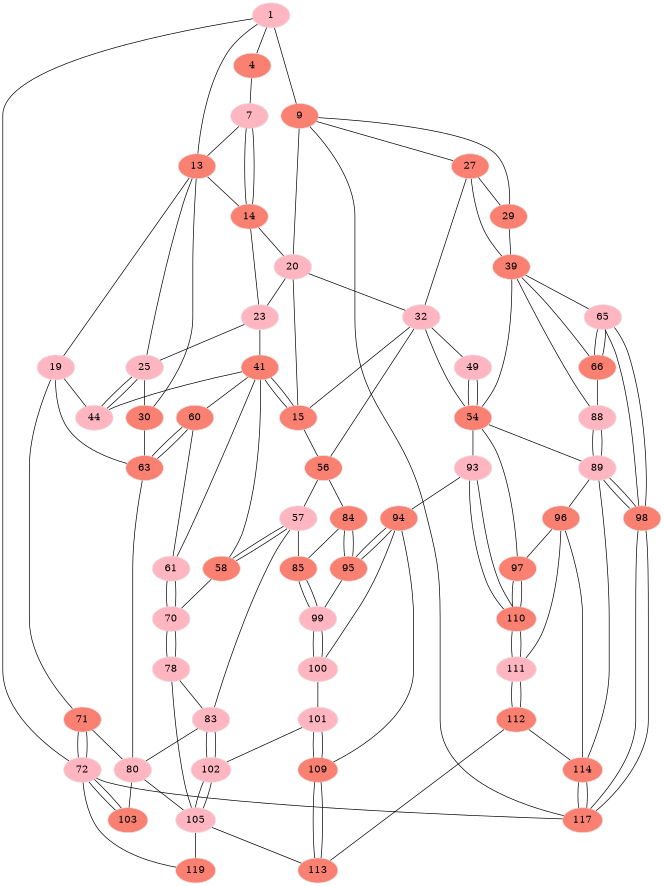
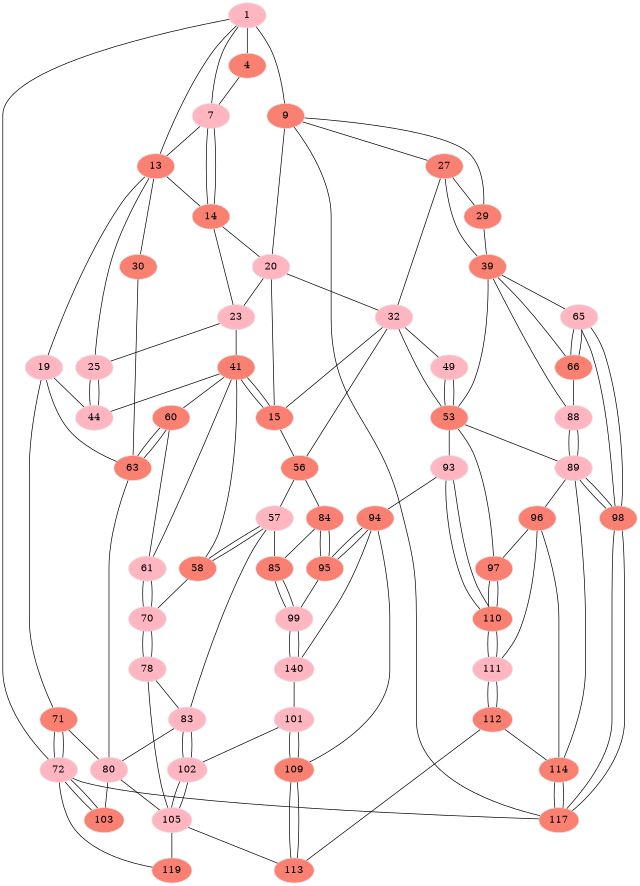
none -> (219, 63)
(145, 392) -> none
(473, 418) -> (449, 418)
(318, 669) -> (294, 669)
